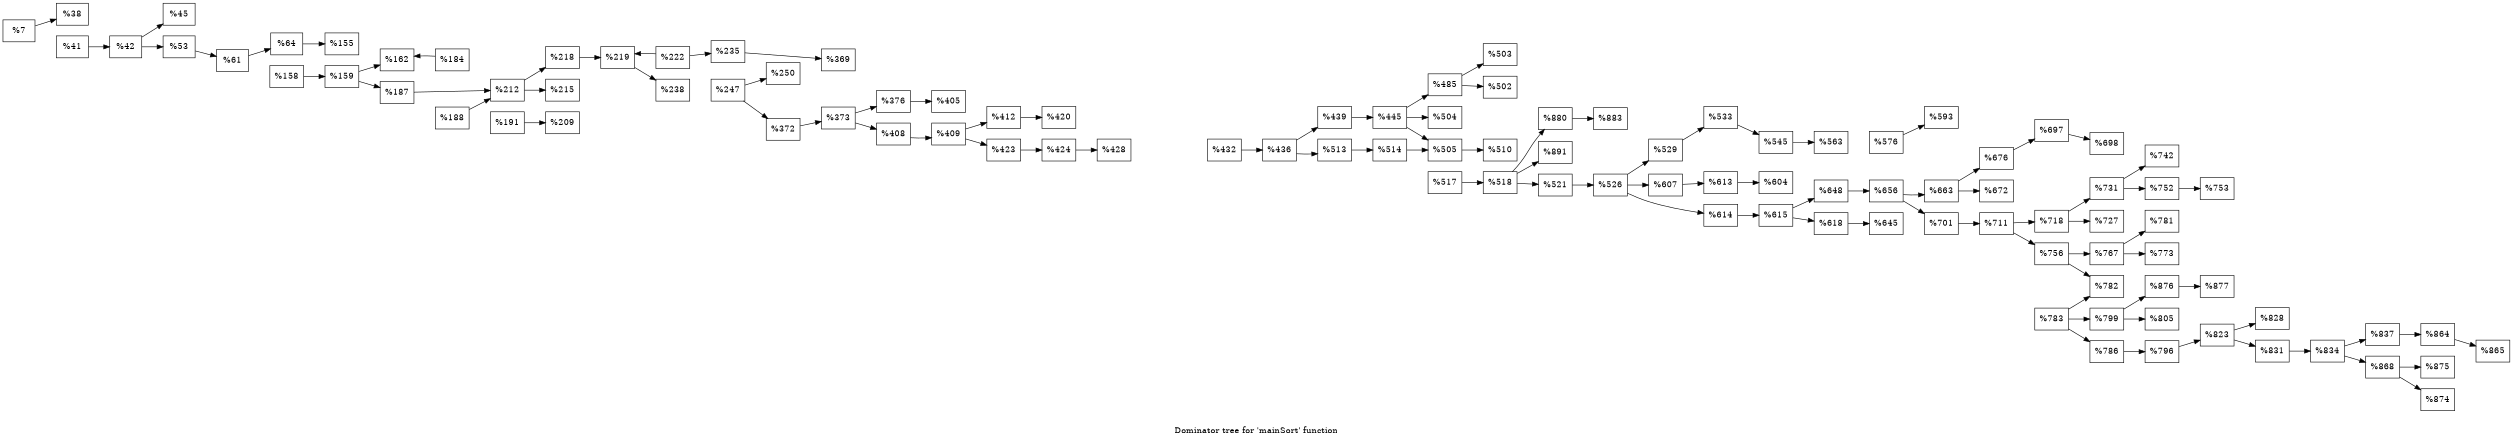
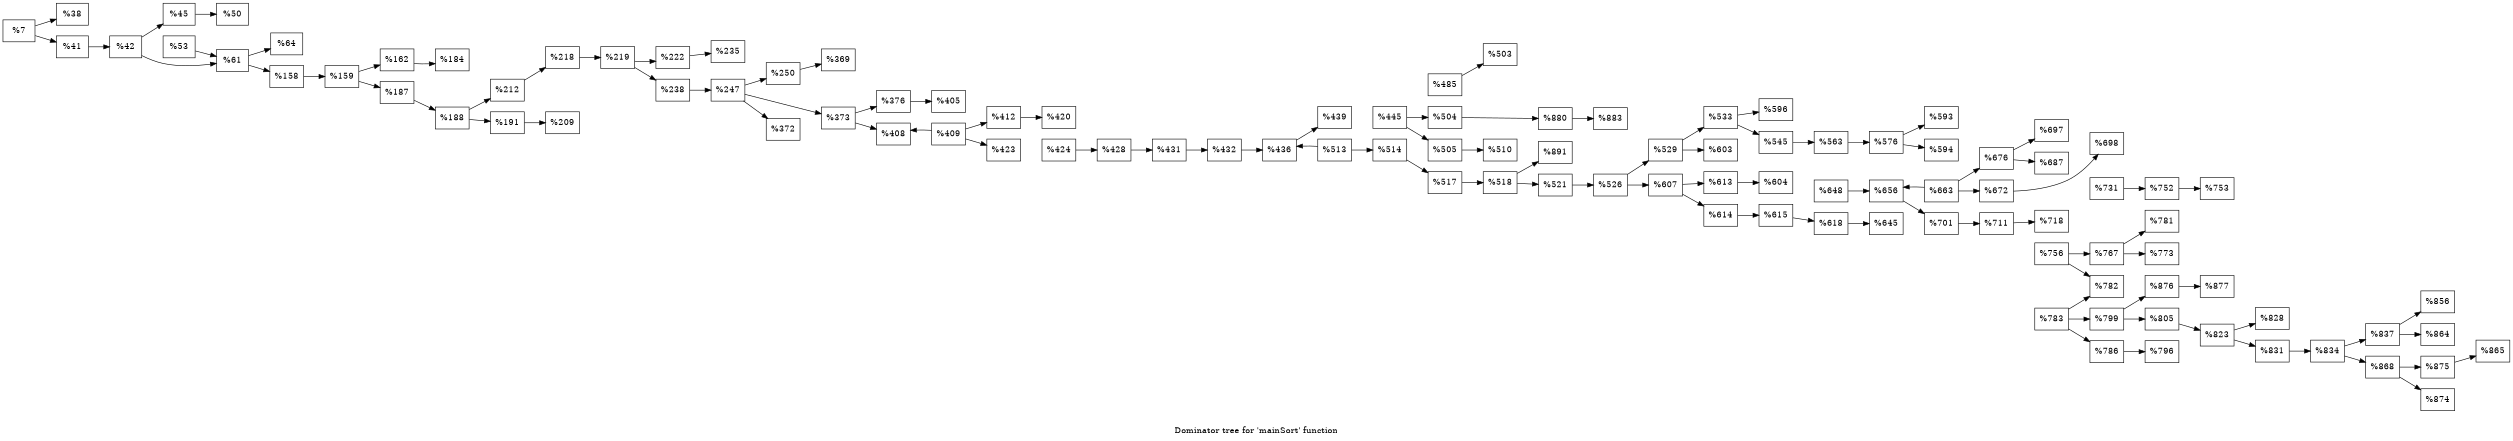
none -> (232, 14)
none -> (43, 38)
(342, 44) -> none
(150, 47) -> (175, 65)
(648, 54) -> (642, 62)
(428, 56) -> (422, 64)
(780, 56) -> (808, 67)
none -> (256, 67)
(1500, 87) -> none
(563, 90) -> none
none -> (697, 90)
(449, 91) -> (422, 104)
(1415, 103) -> none
none -> (1776, 110)
(1359, 117) -> none
none -> (477, 120)
(808, 124) -> (780, 103)
(2076, 136) -> (2058, 184)
(918, 138) -> (924, 130)
none -> (1856, 142)
(1028, 150) -> none
none -> (1169, 150)
(1414, 150) -> (1415, 165)
none -> (1721, 150)
none -> (1941, 150)
(1527, 153) -> (1497, 118)
(1304, 154) -> (1310, 146)
(2162, 156) -> none
none -> (2052, 163)
(1911, 195) -> (1917, 187)
(1801, 204) -> none
(1662, 205) -> (1691, 199)
(2077, 206) -> none
(2107, 221) -> none
(2022, 237) -> none
none -> (2438, 302)
(2463, 342) -> (2462, 360)
(2187, 344) -> (2187, 326)
